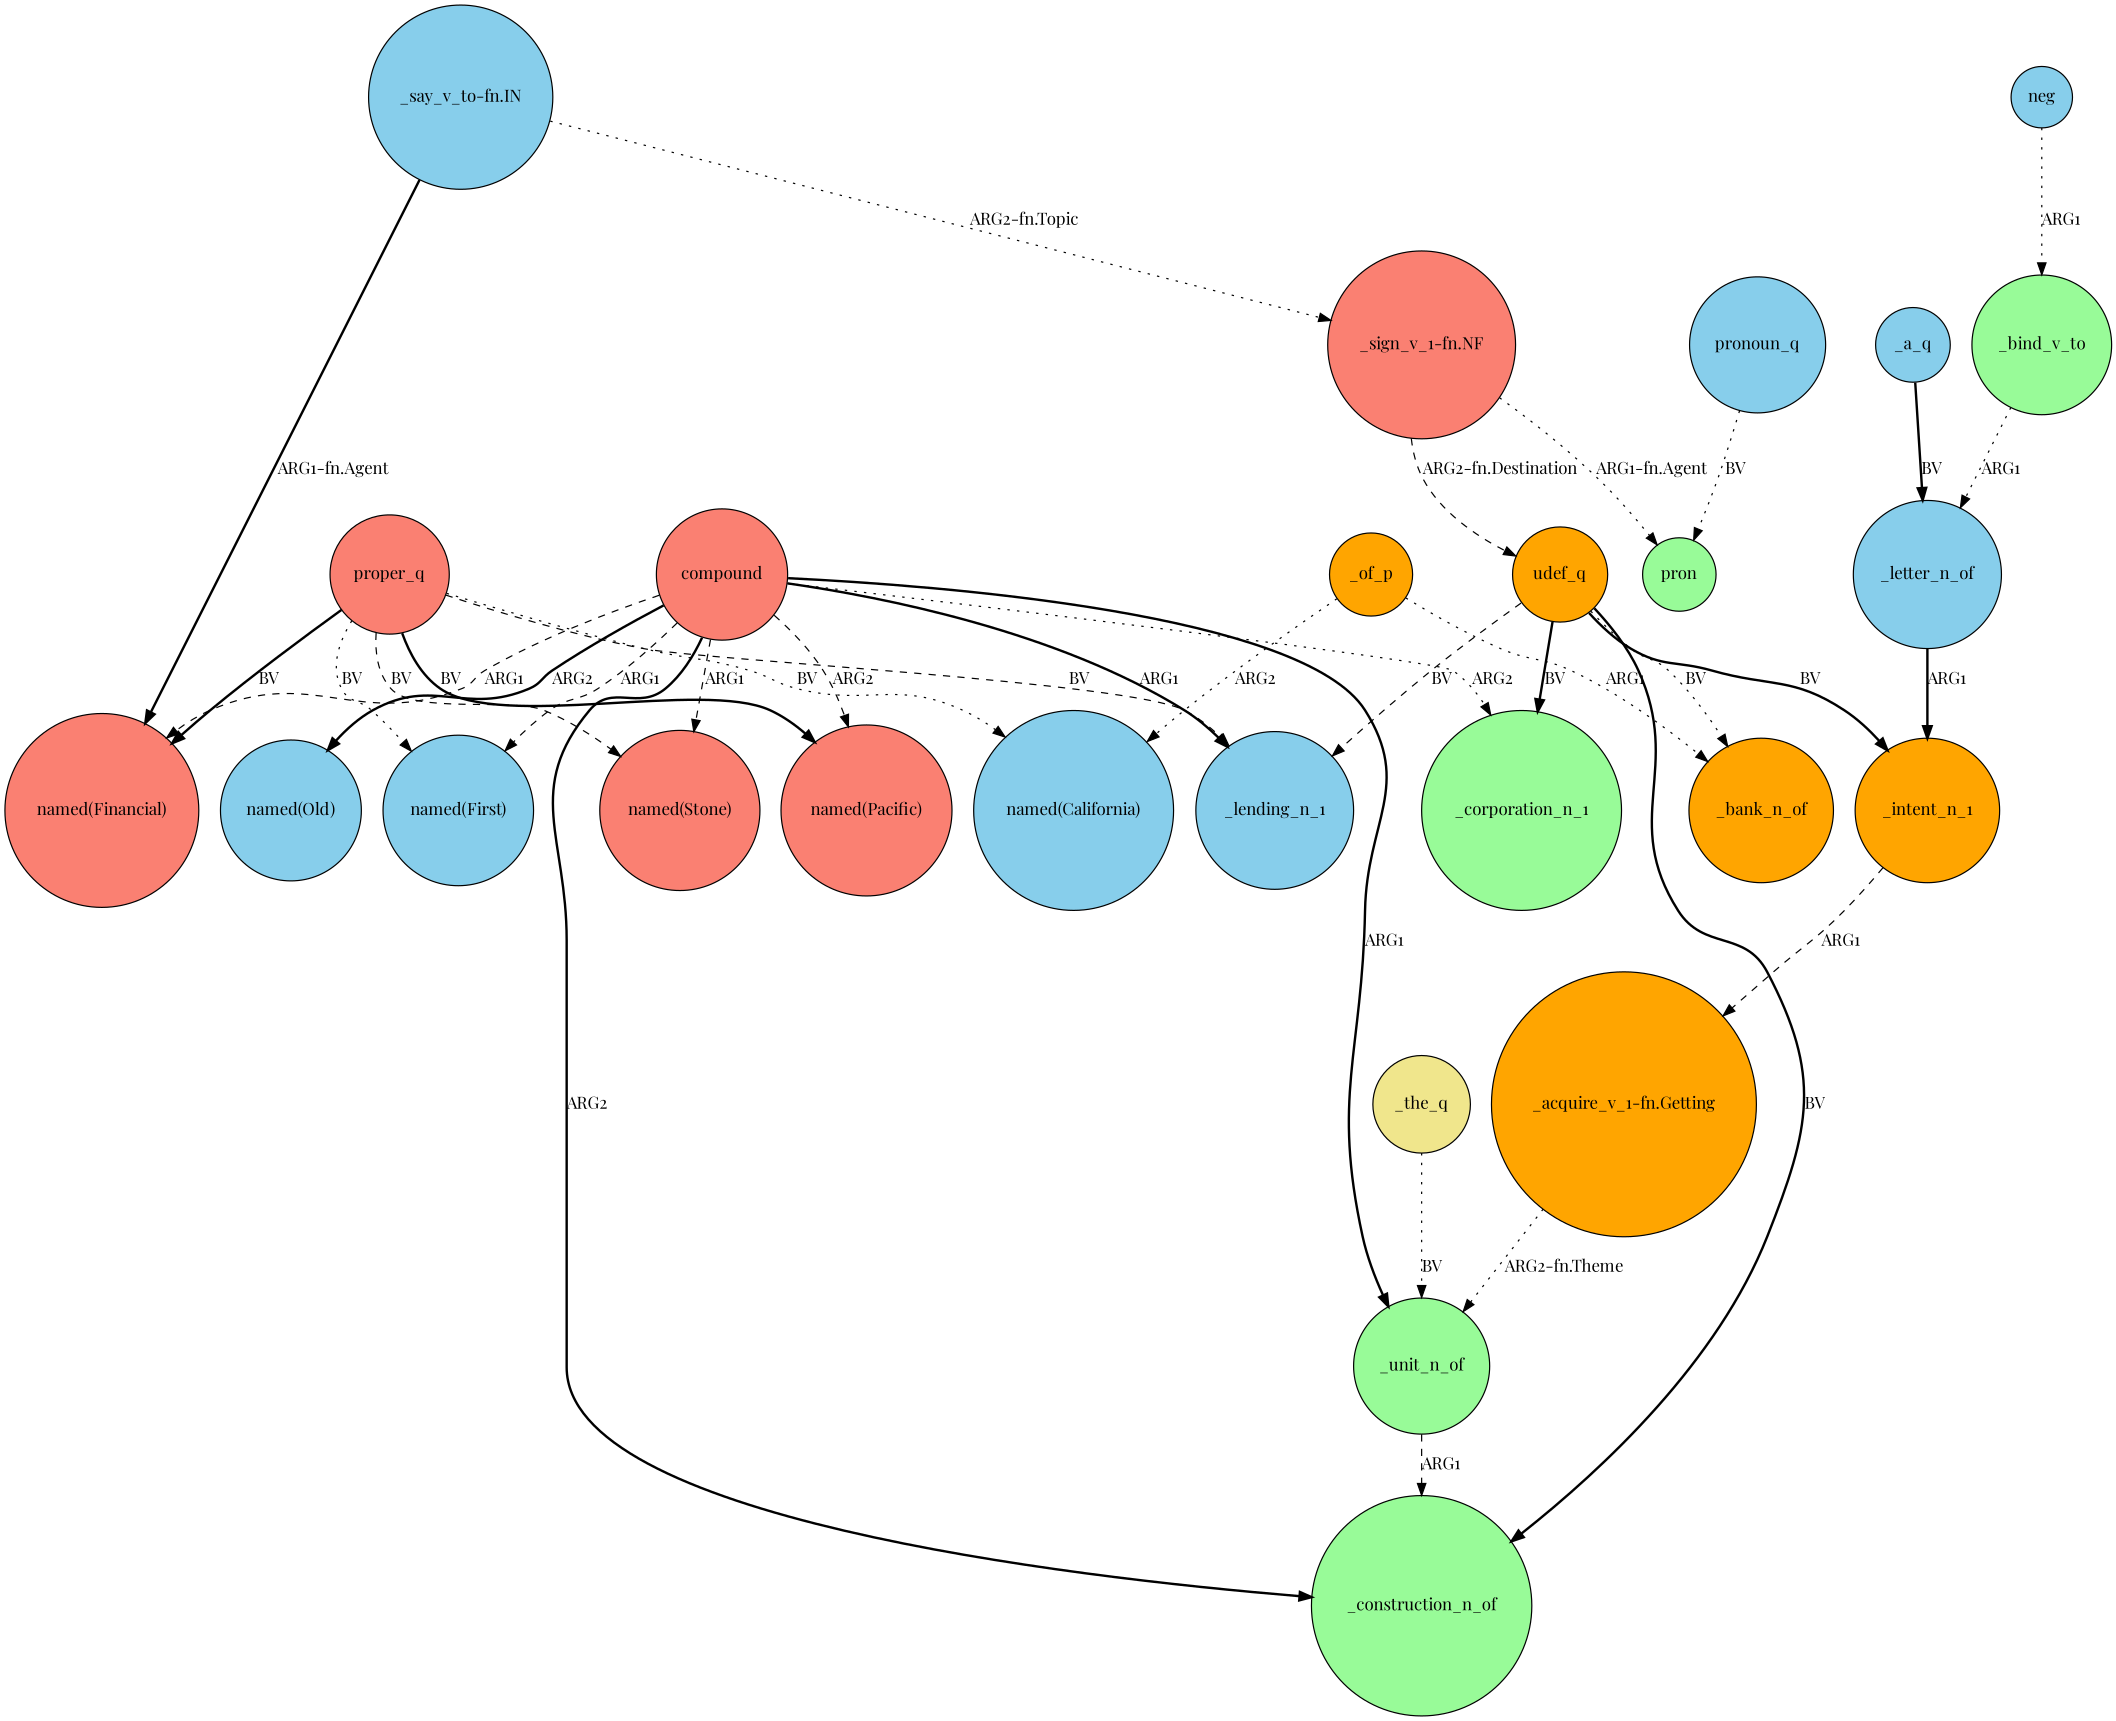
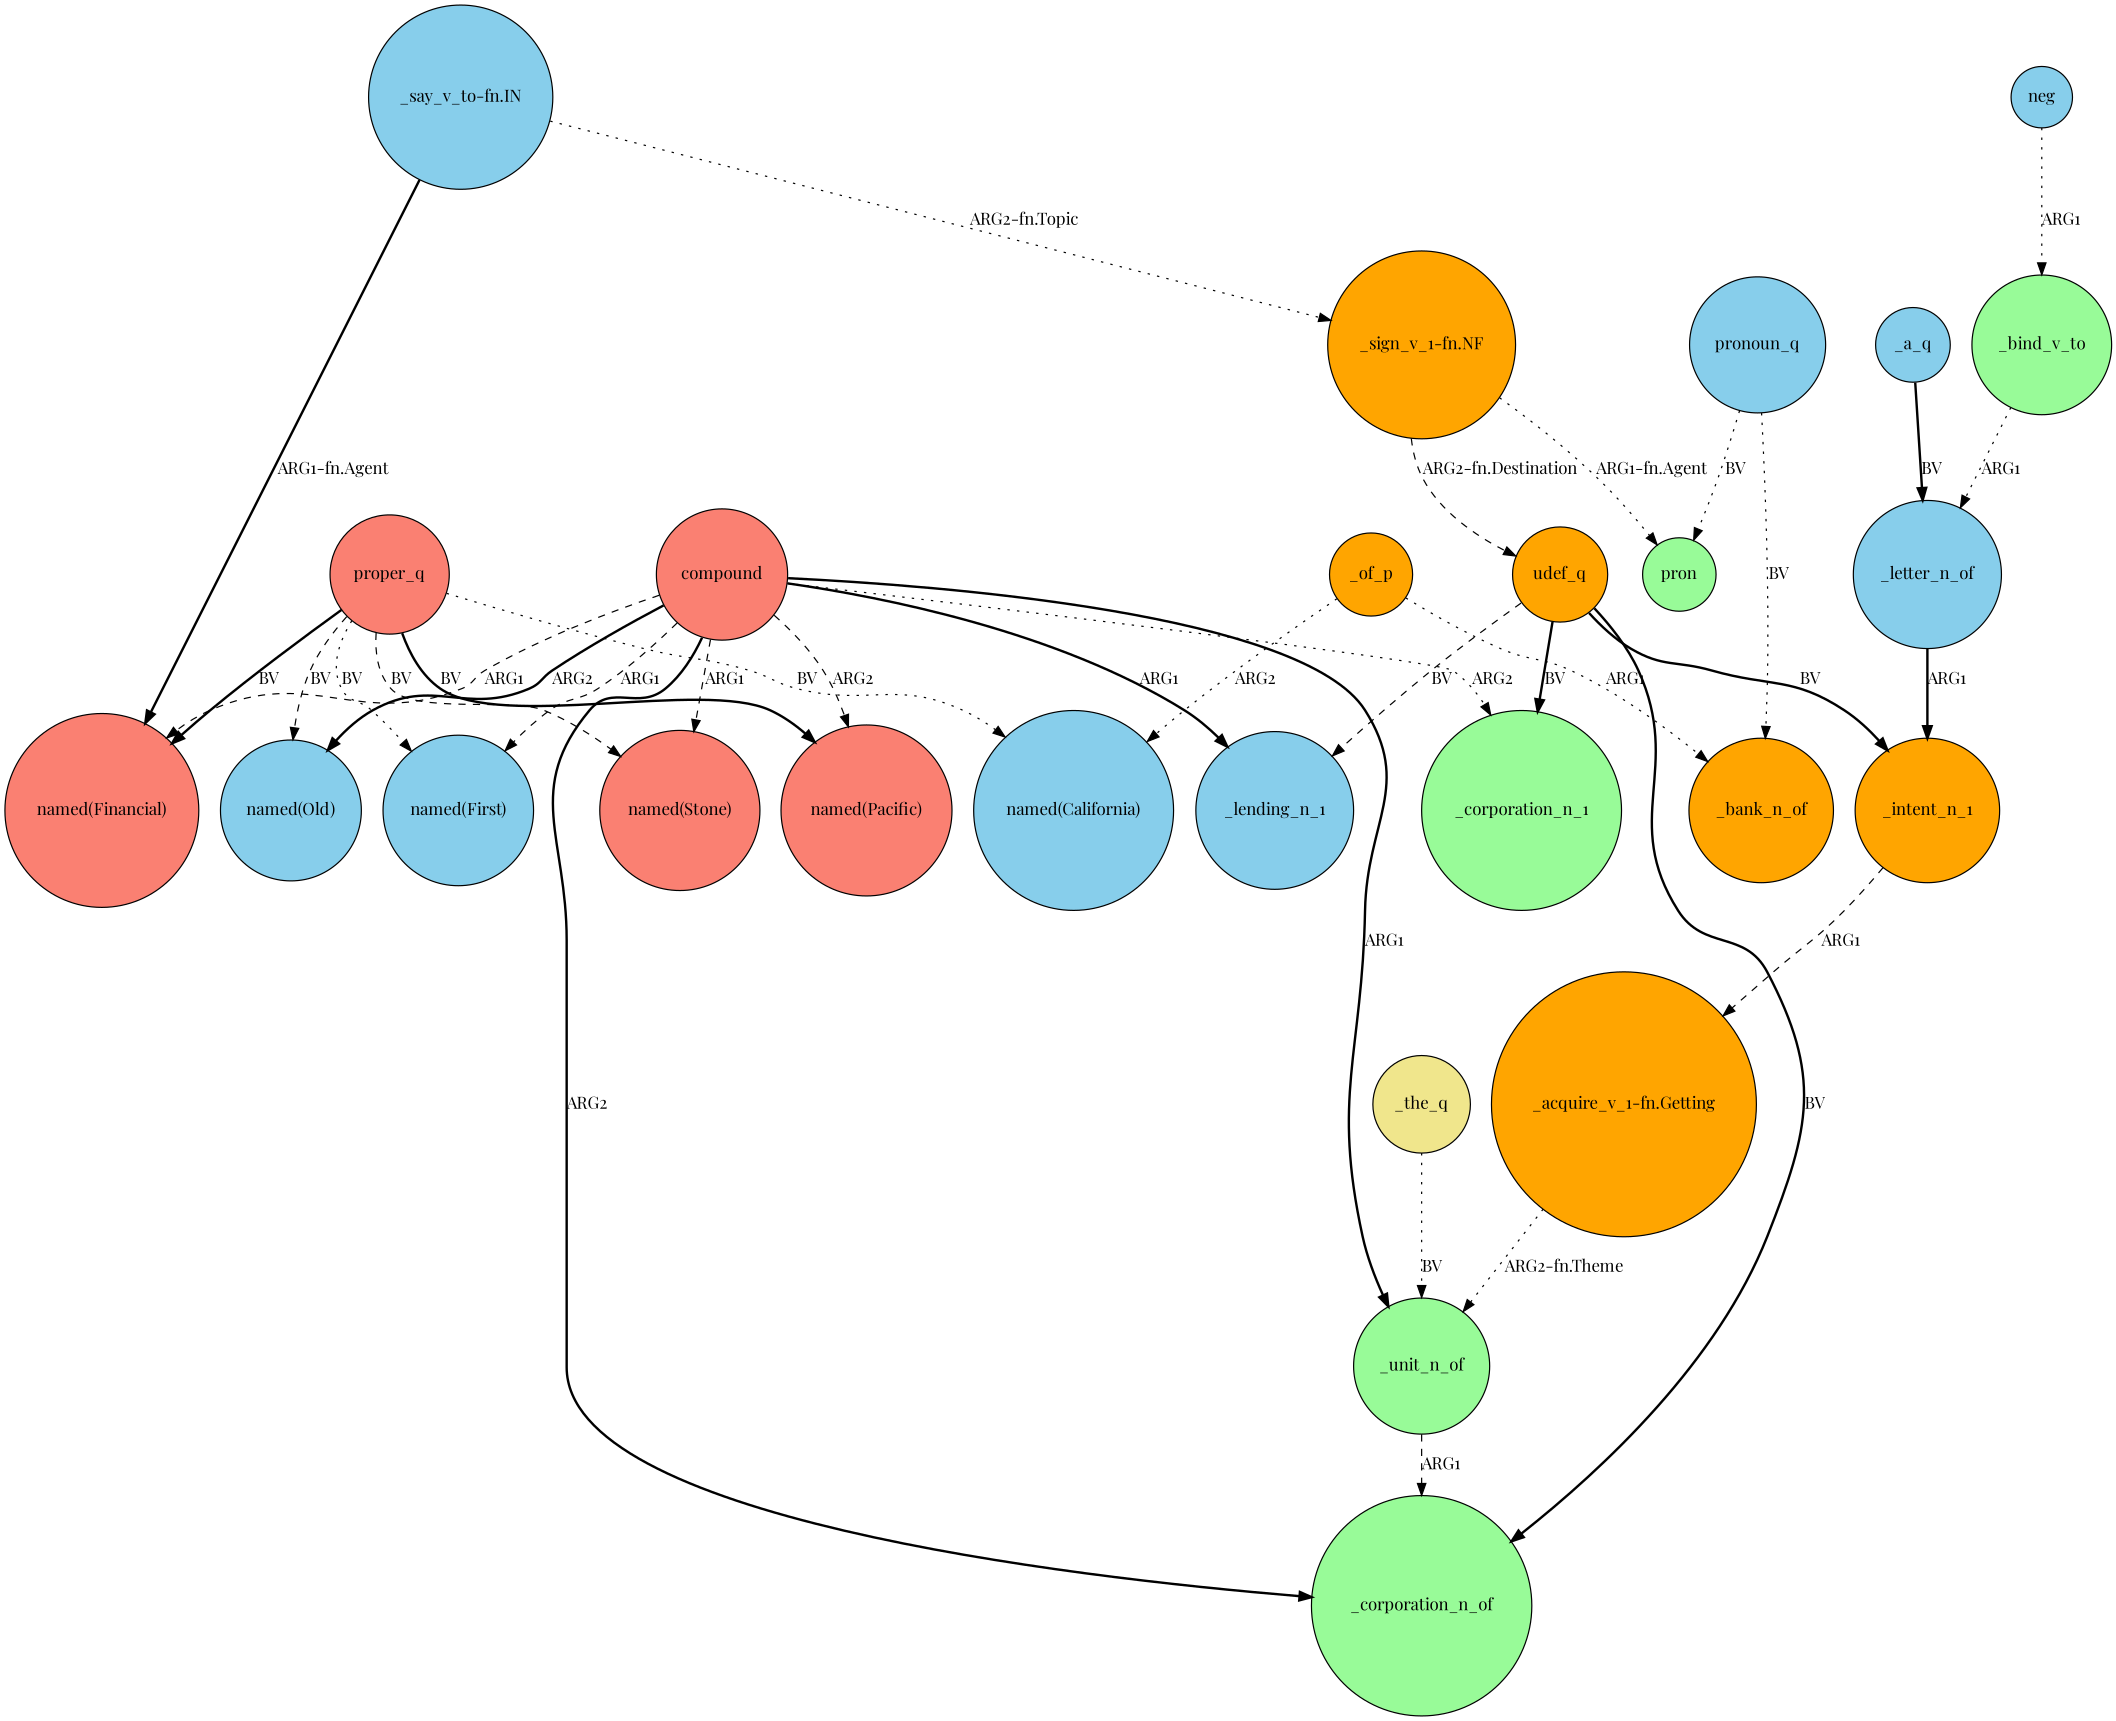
(1422, 345) -> (1422, 345)
(835, 666) -> (312, 668)
(1670, 672) -> (1767, 570)
(1422, 1606) -> (1422, 1606)
